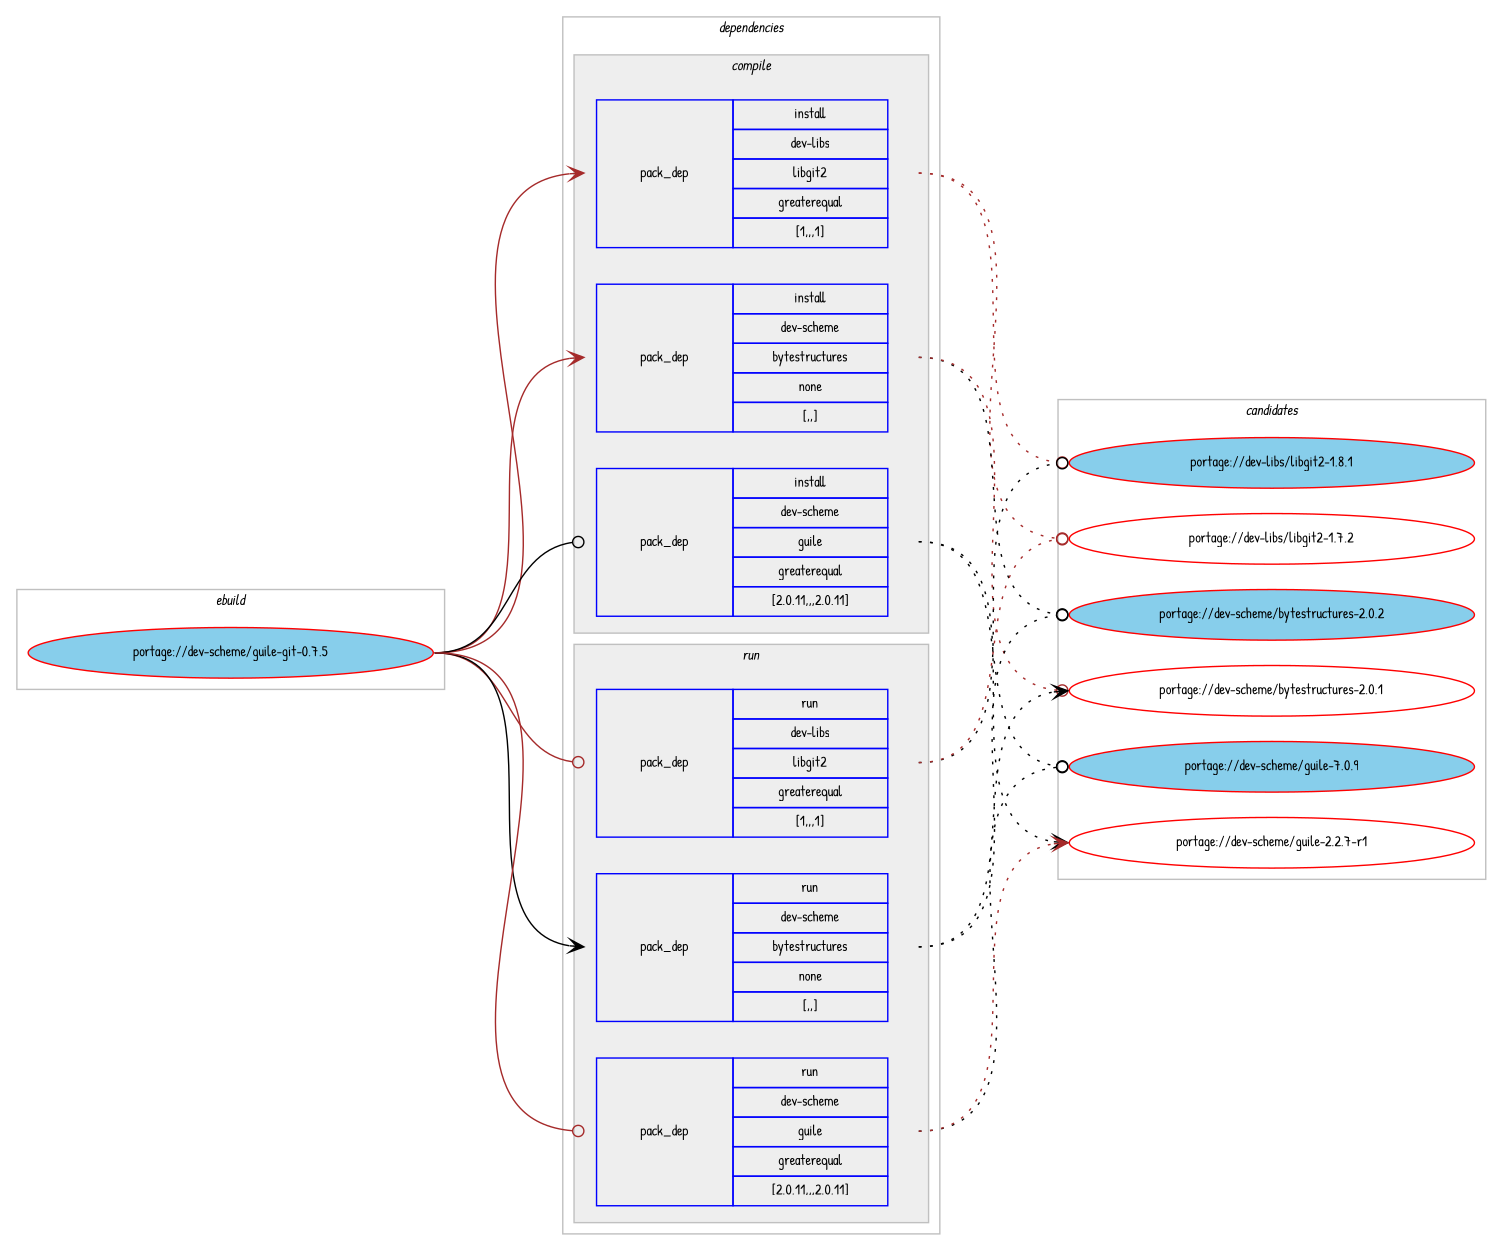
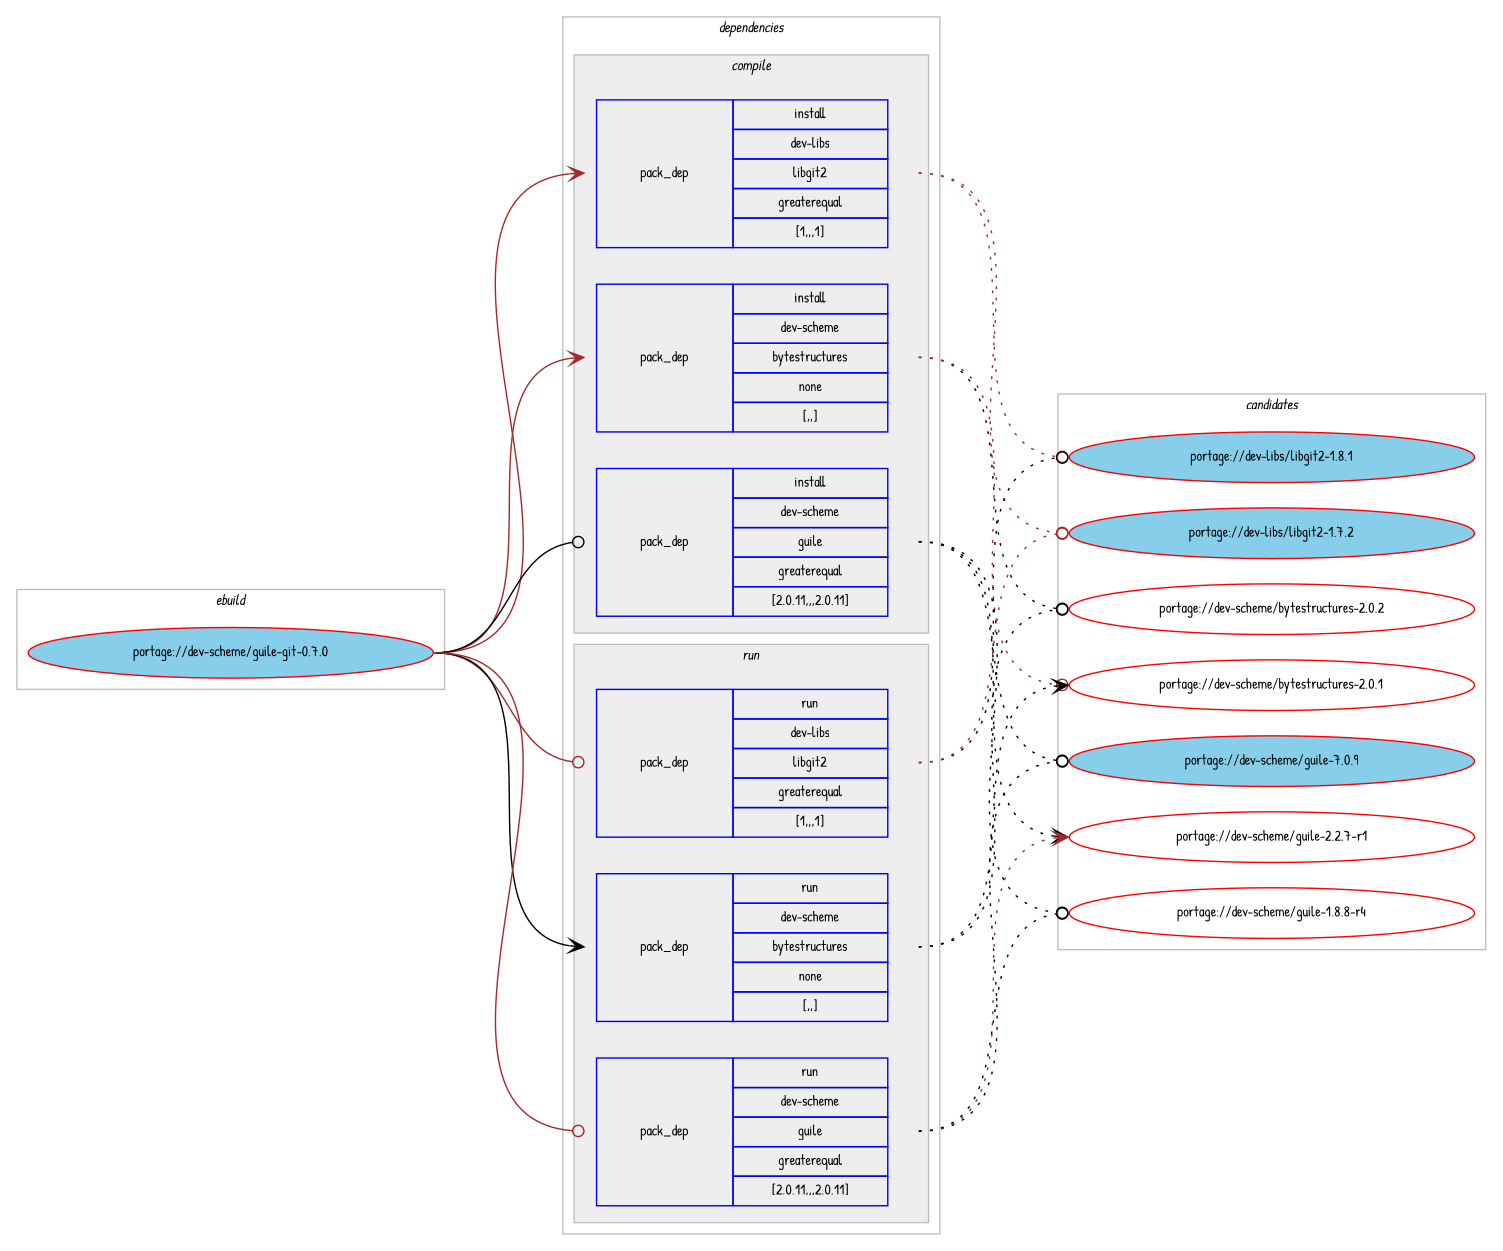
(1272, 539) -> (1272, 533)
(1272, 615) -> (1272, 609)
(231, 653) -> (231, 653)
none -> (1272, 913)
